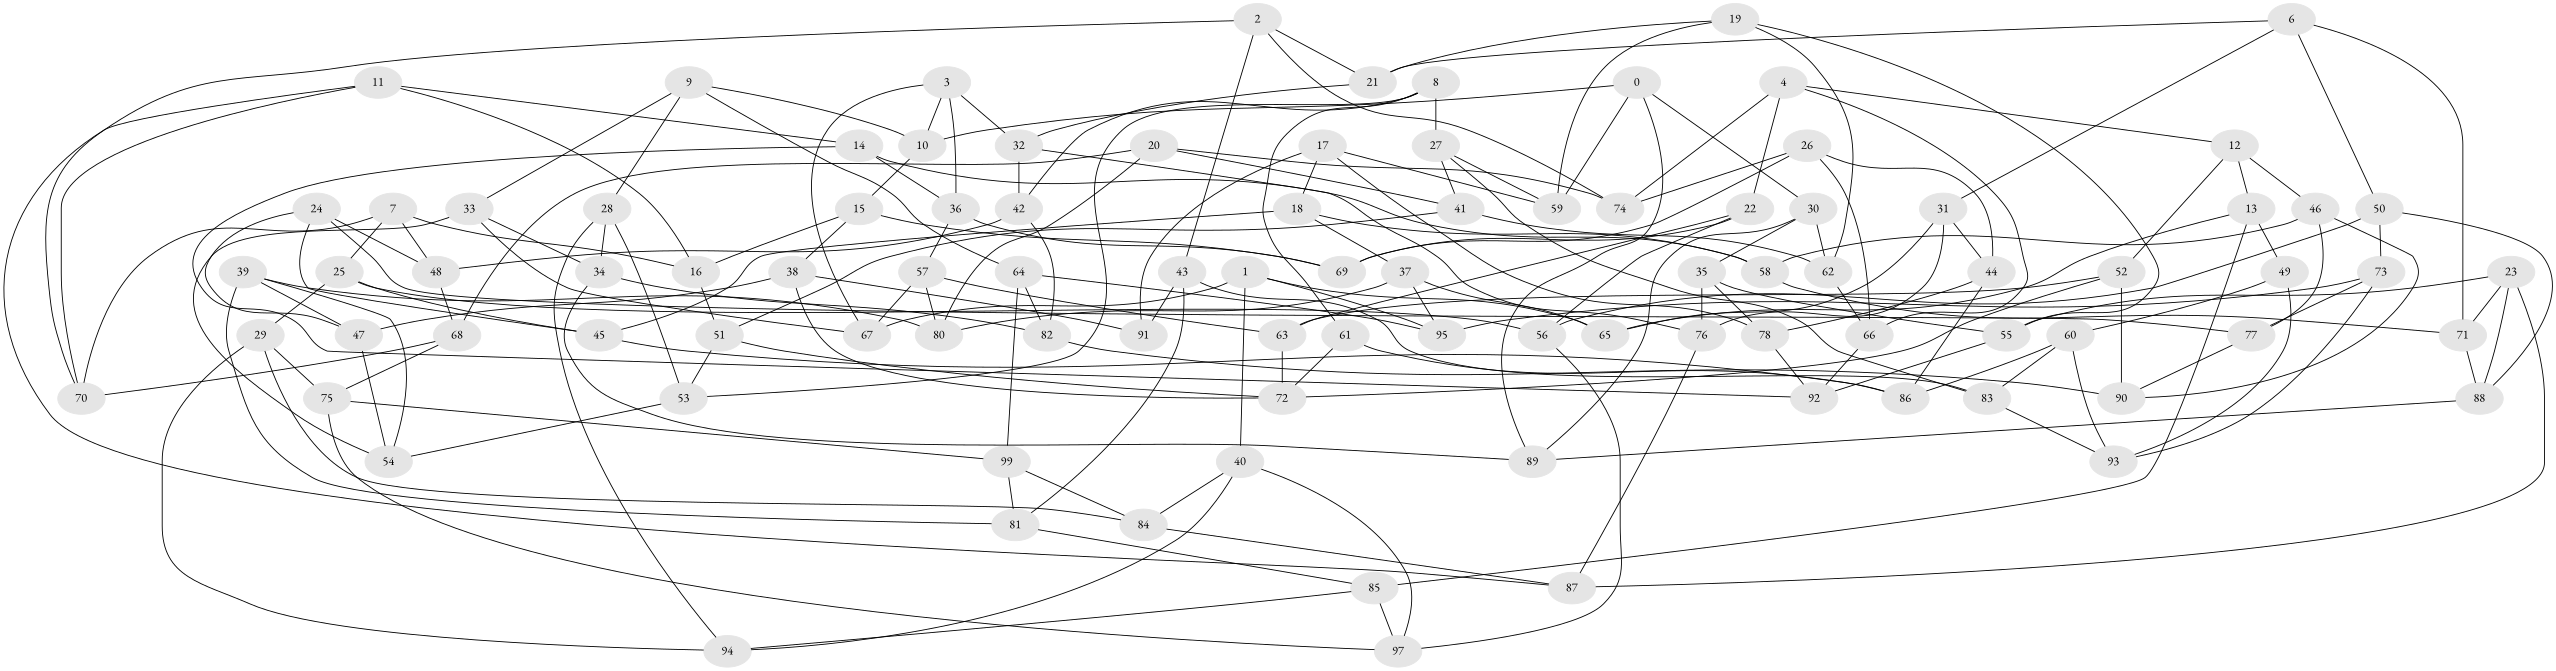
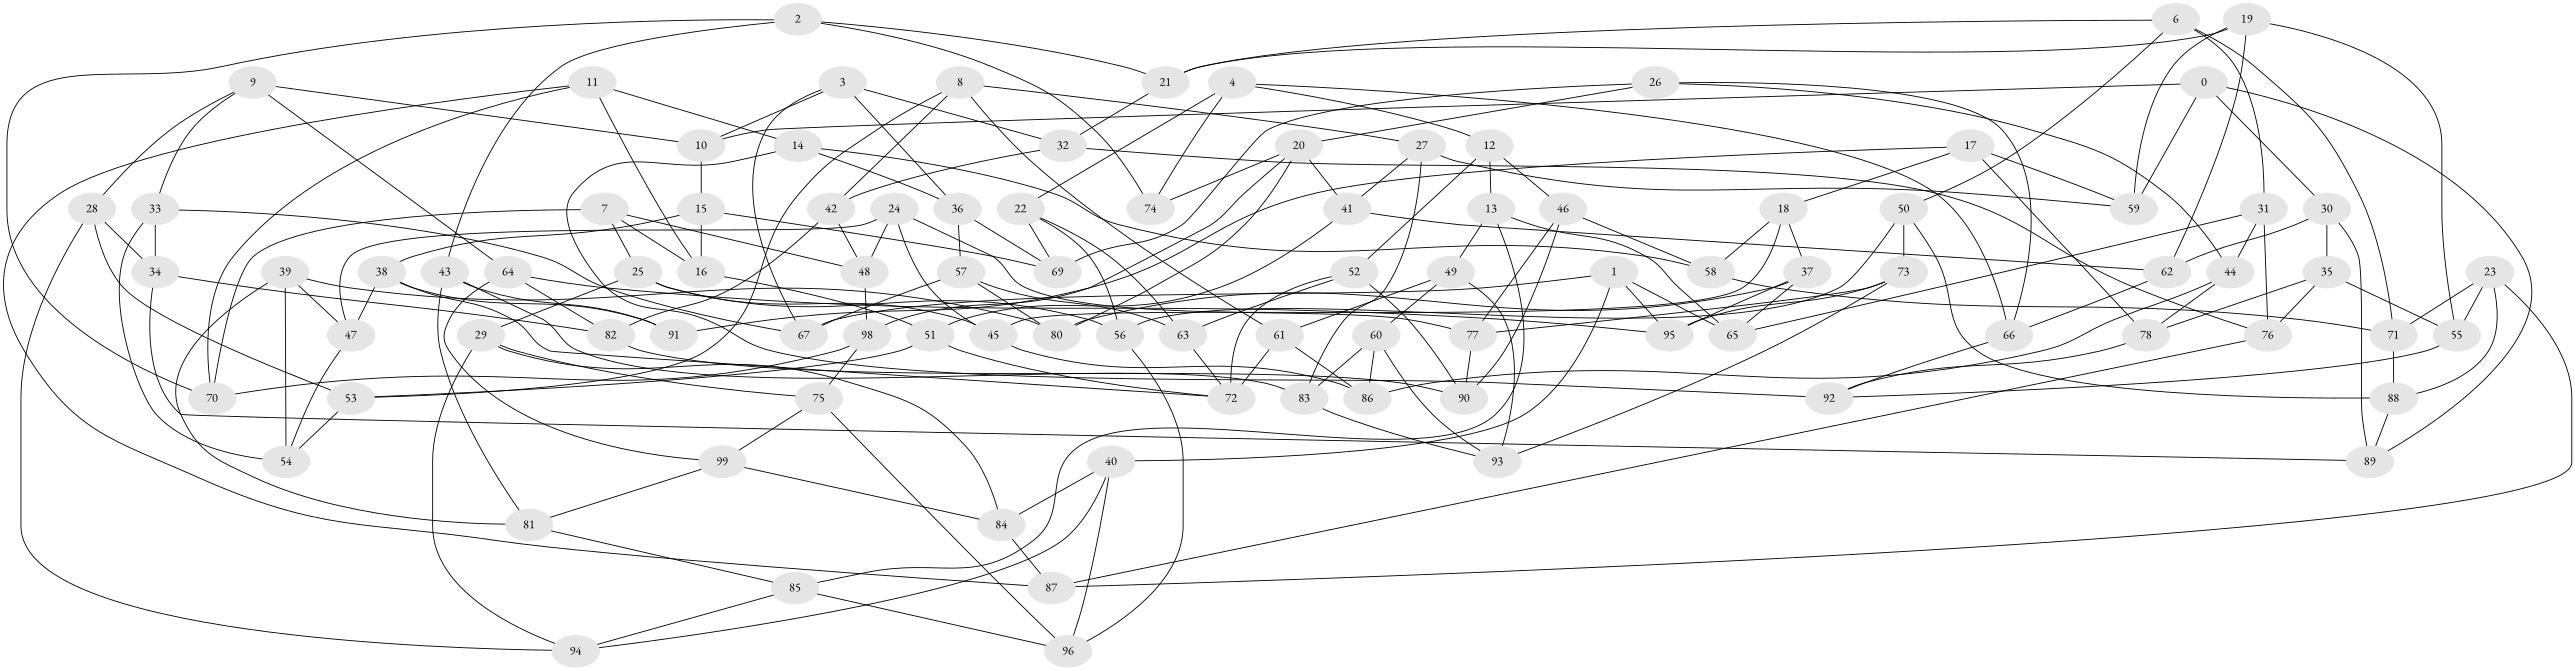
(1714, 177) -> (1477, 114)
none -> (1365, 304)
(457, 335) -> (867, 335)
(1398, 651) -> (1068, 651)
